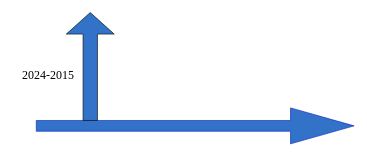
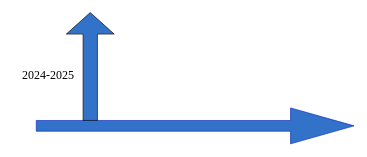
(48, 75) -> (48, 75)
